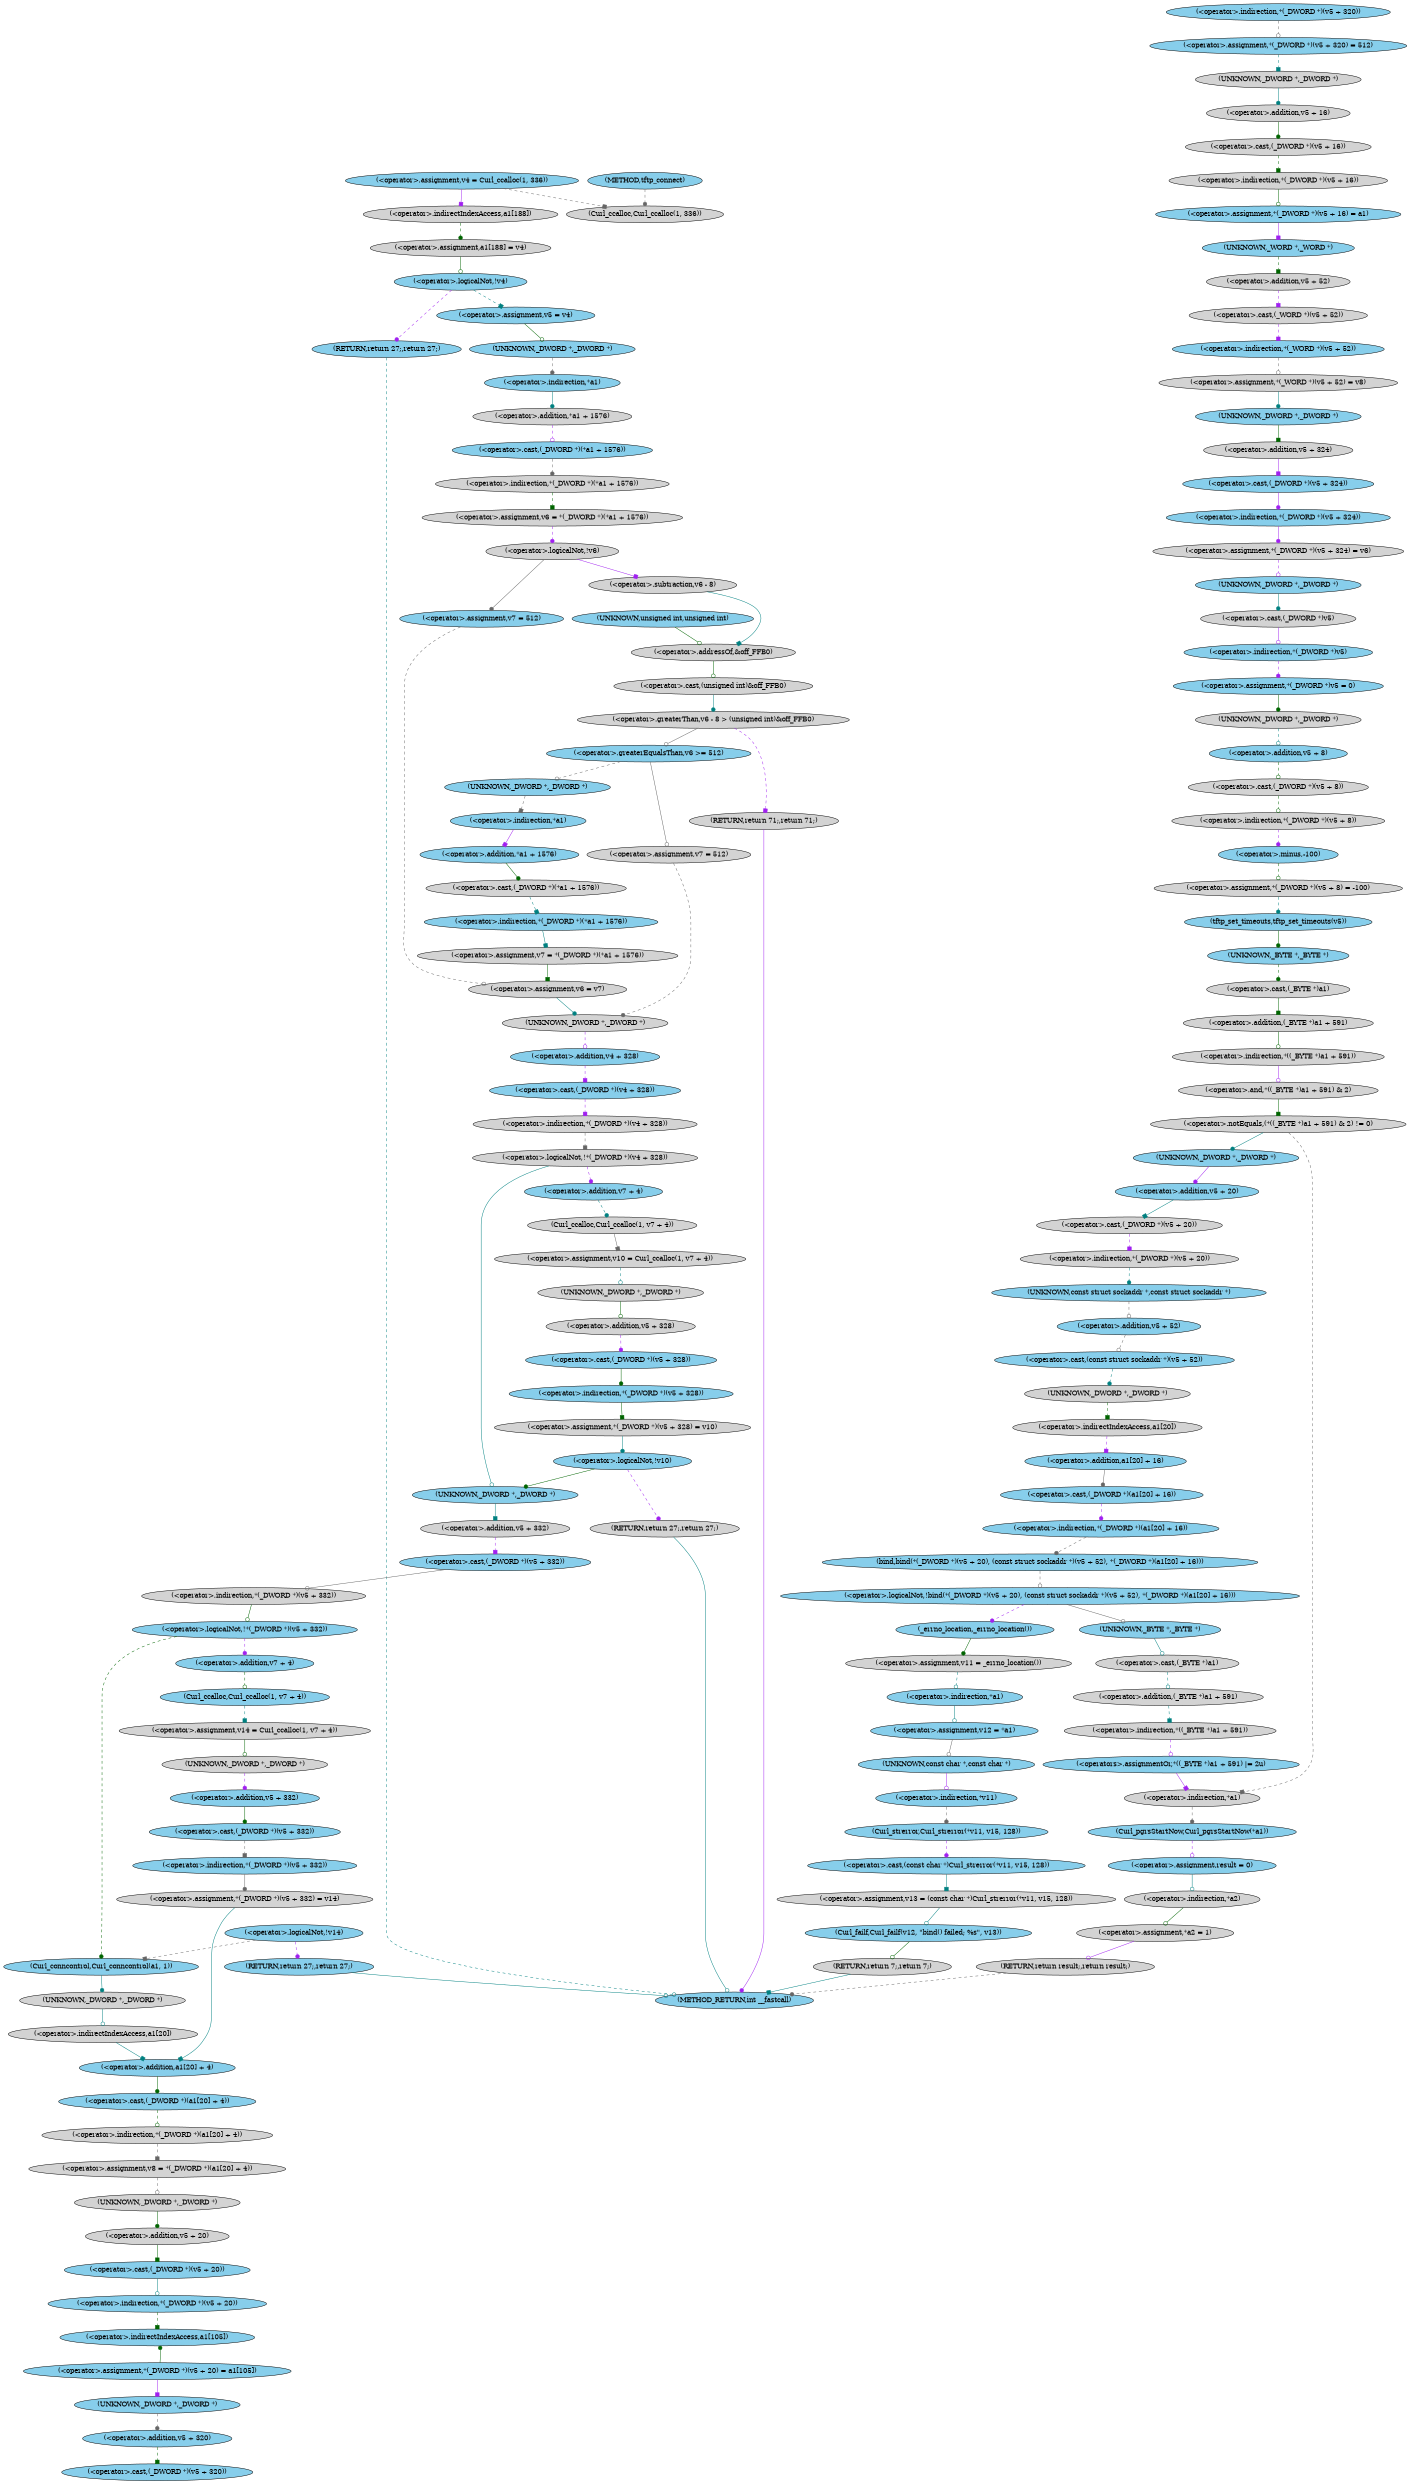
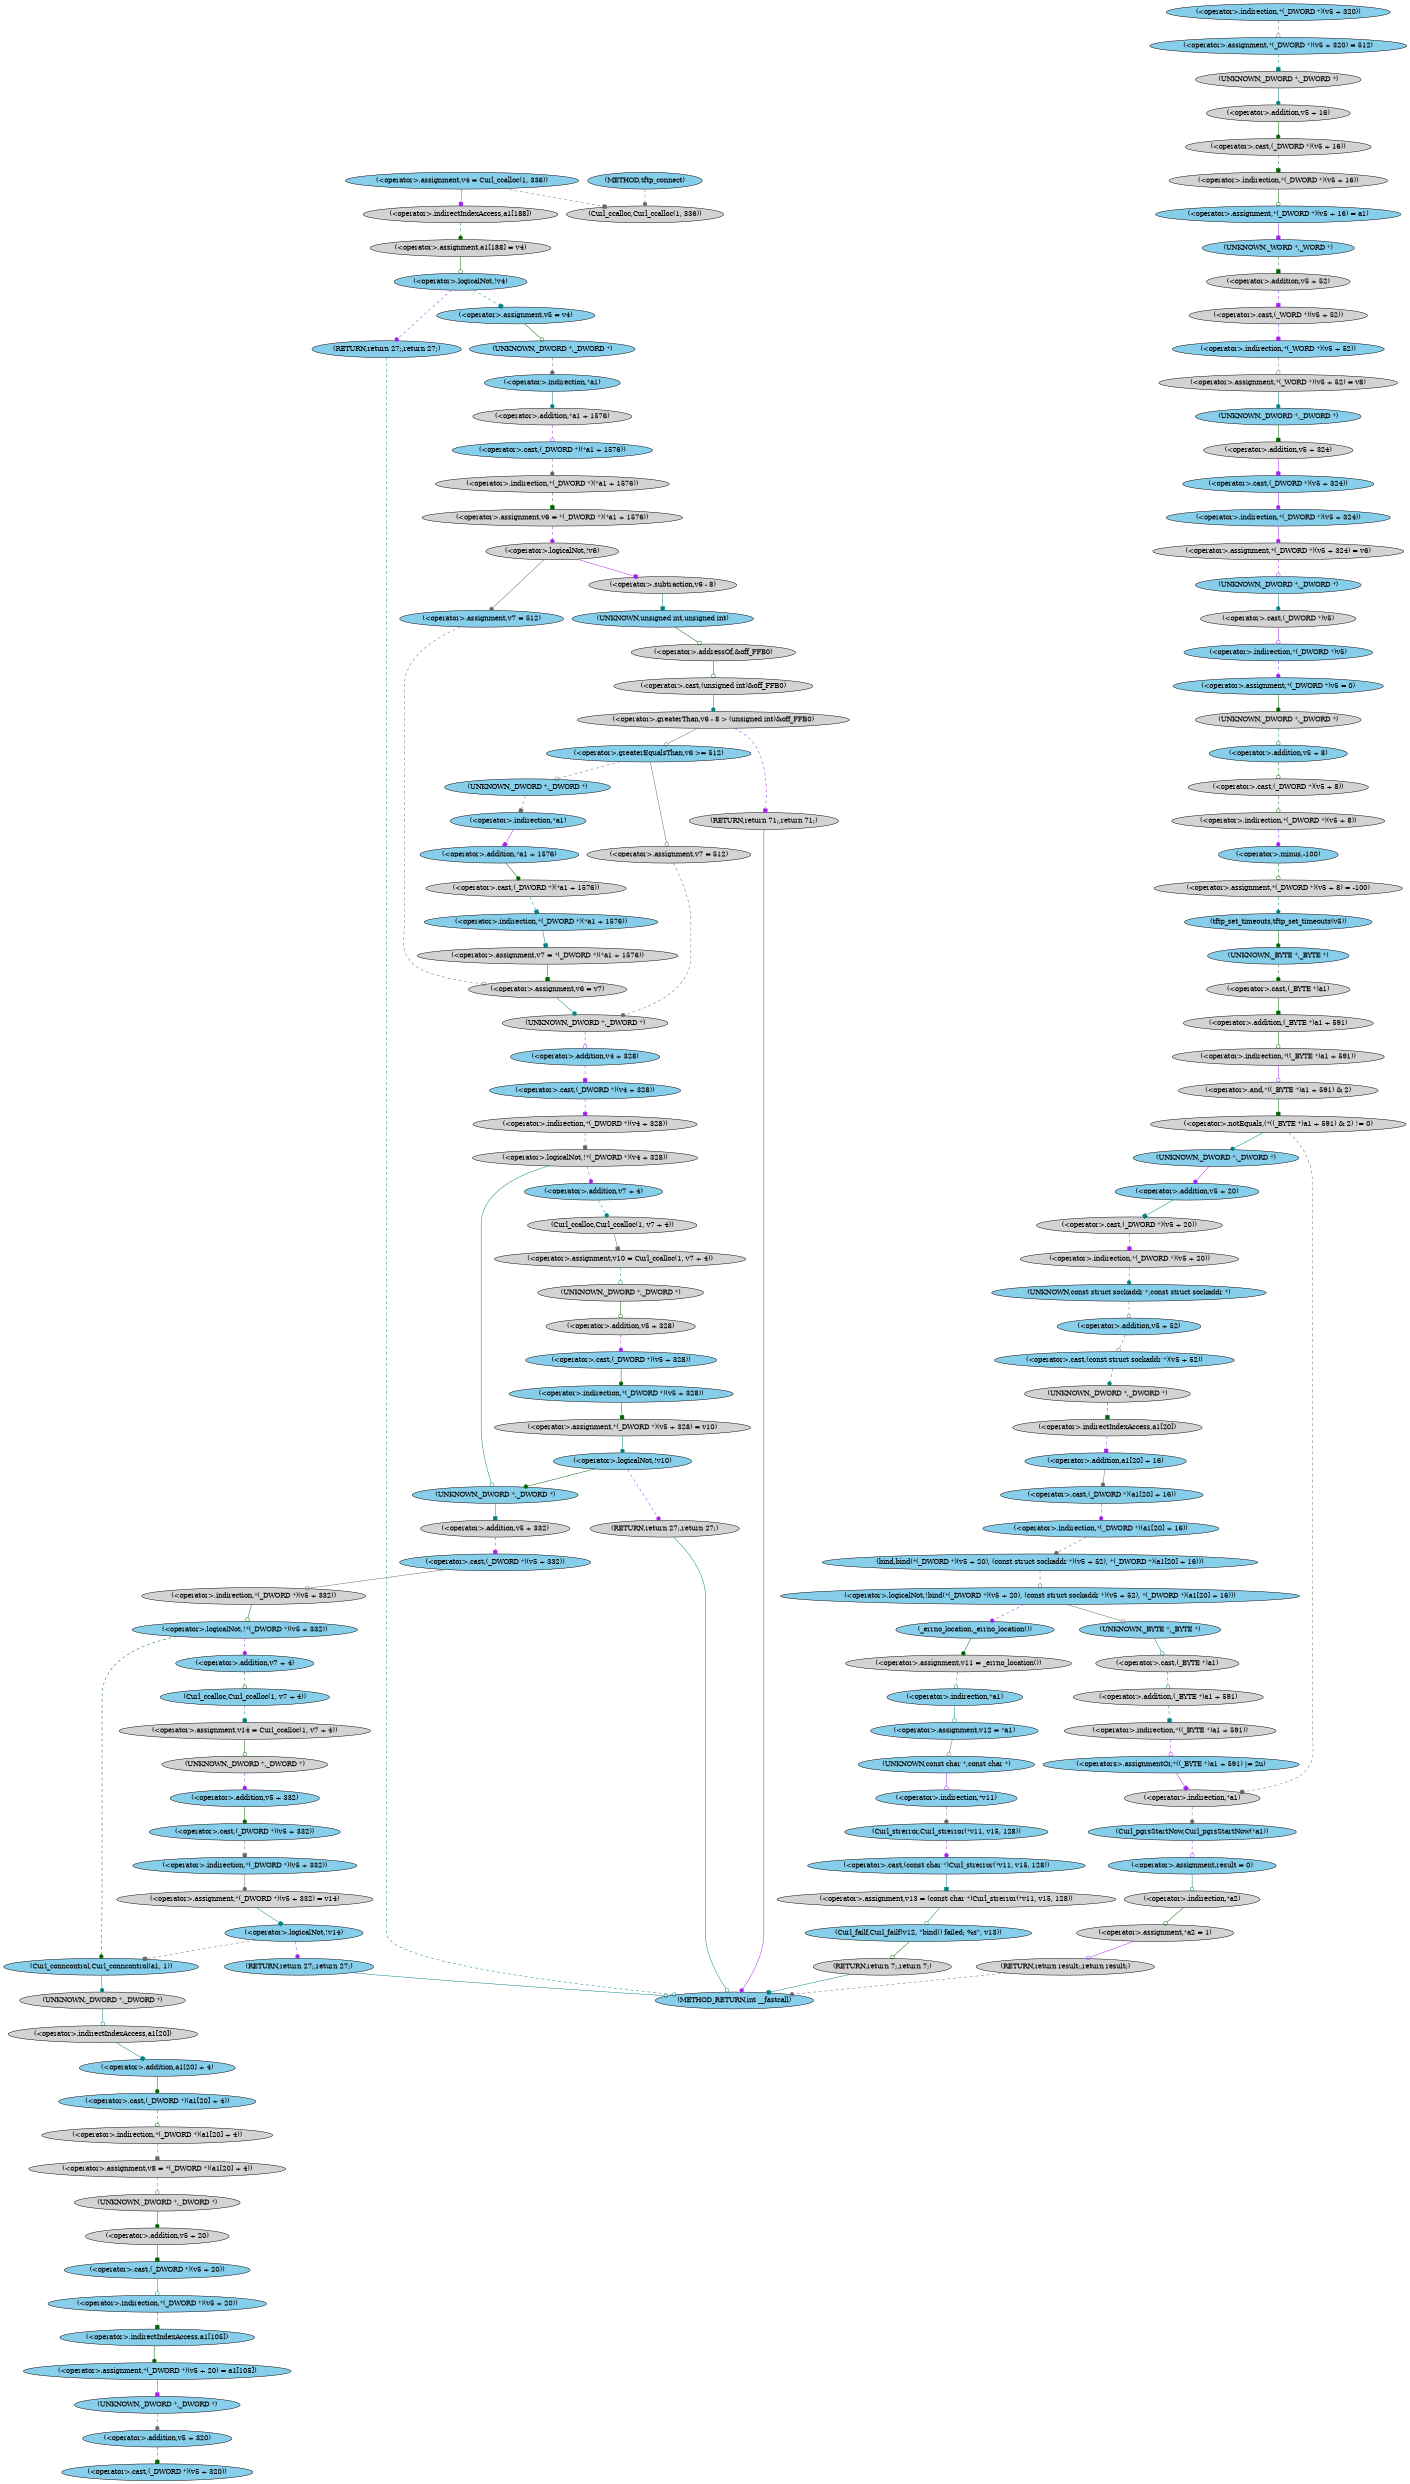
(752, 606) -> (663, 600)
(212, 1985) -> (267, 1915)
(160, 2356) -> (154, 2352)
